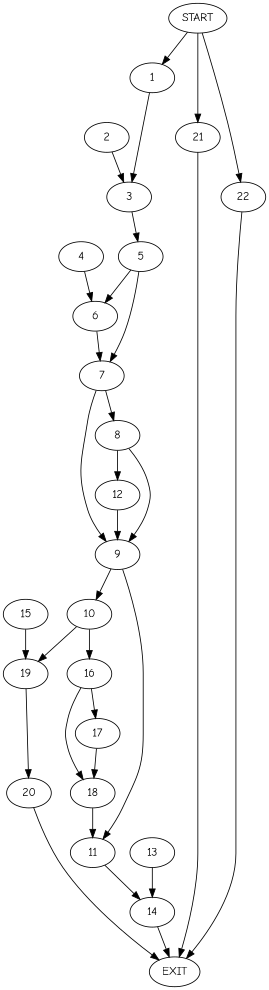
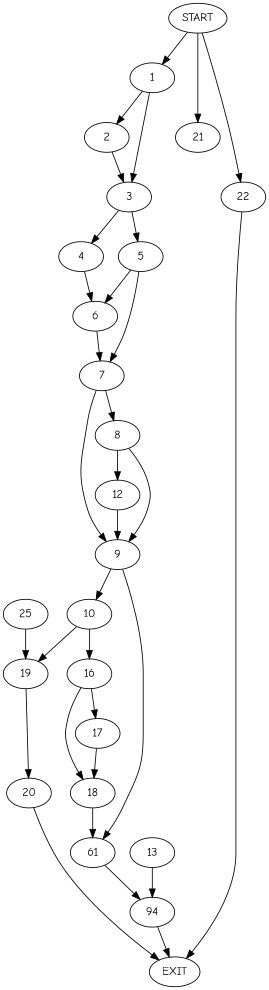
none -> (132, 104)
none -> (108, 224)
(198, 551) -> none
(26, 614) -> (26, 614)
(93, 853) -> (93, 853)
(152, 912) -> (152, 912)
